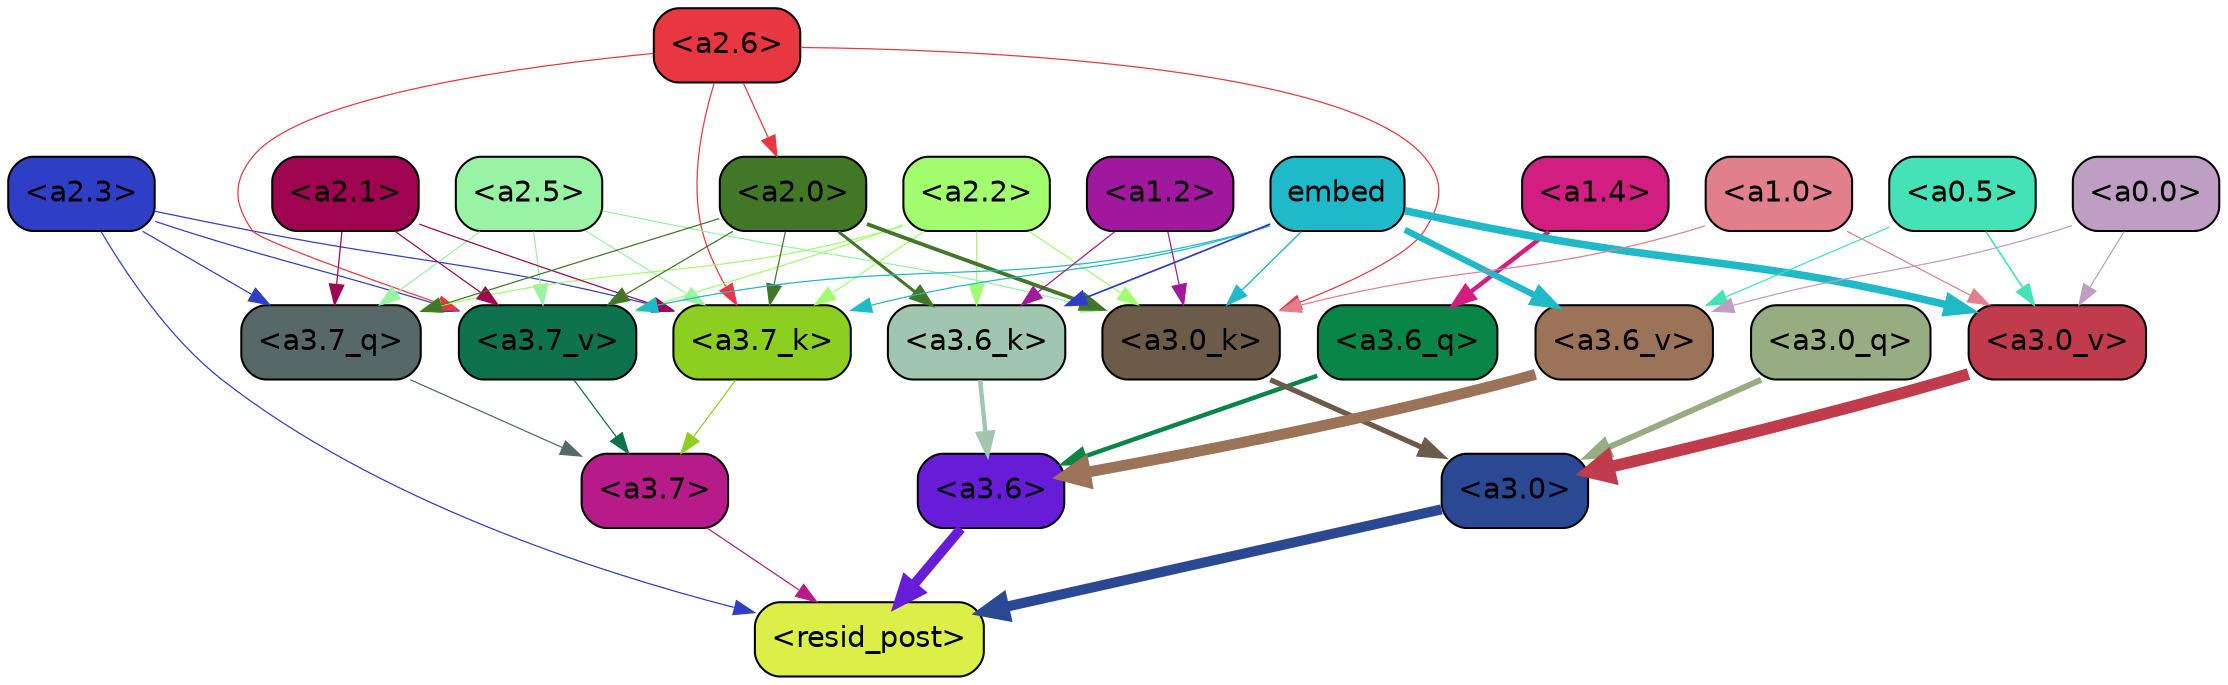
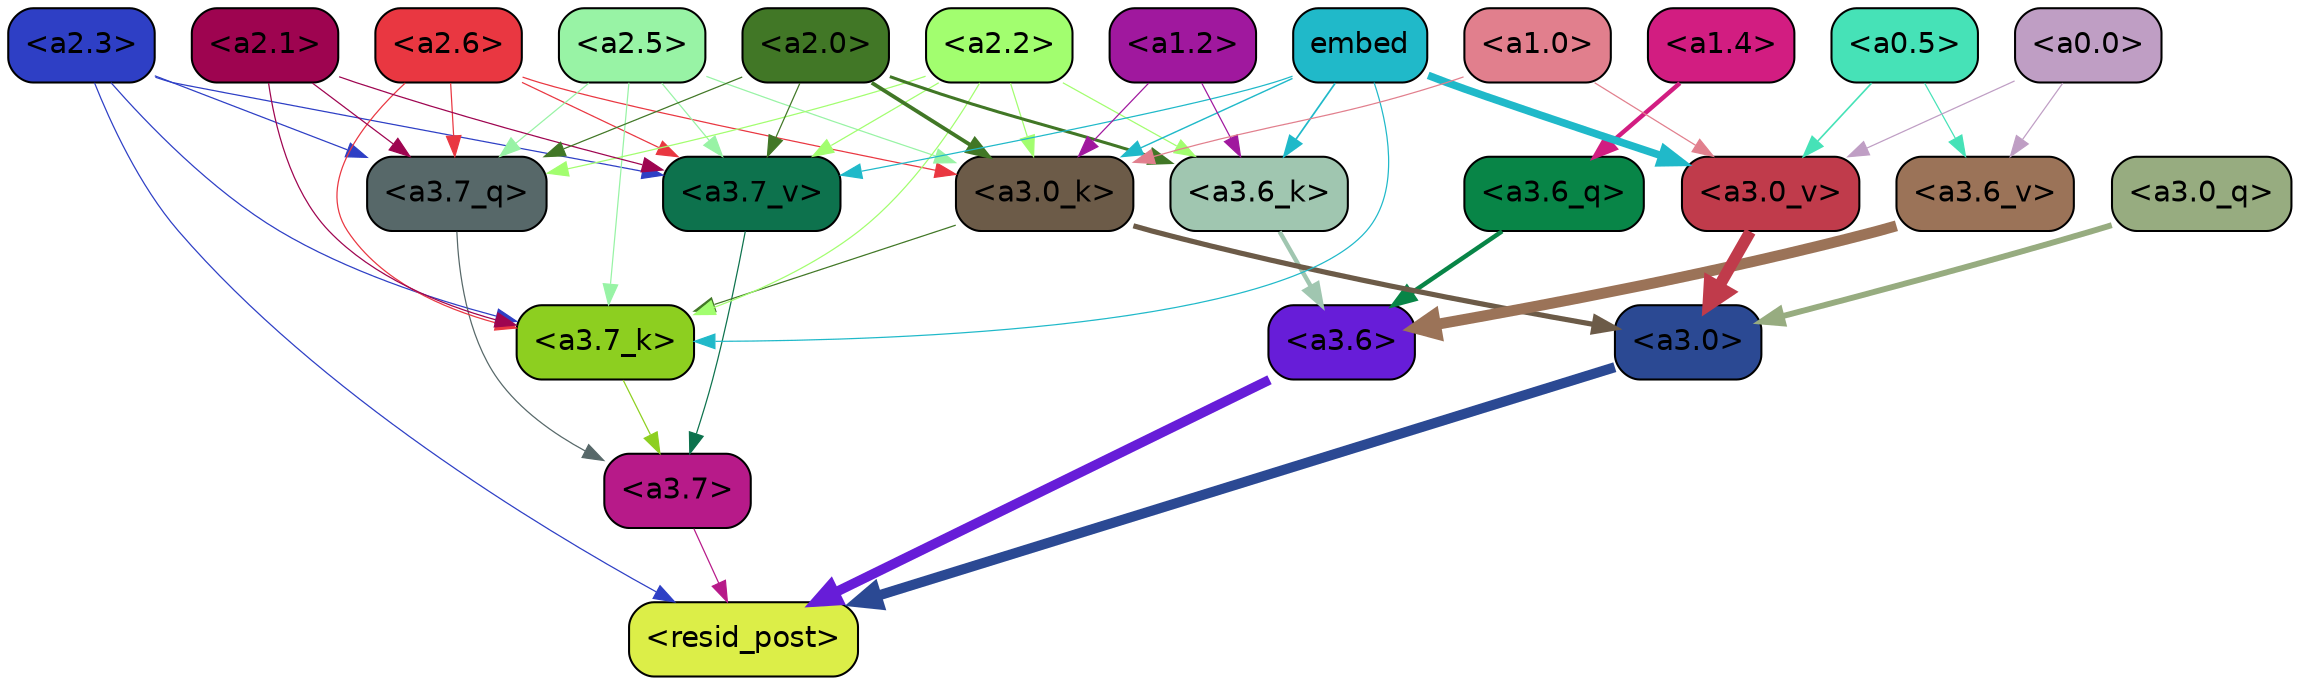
(756, 110) -> (452, 99)
(780, 258) -> (835, 265)
(1467, 261) -> none
(1159, 268) -> (1321, 103)
